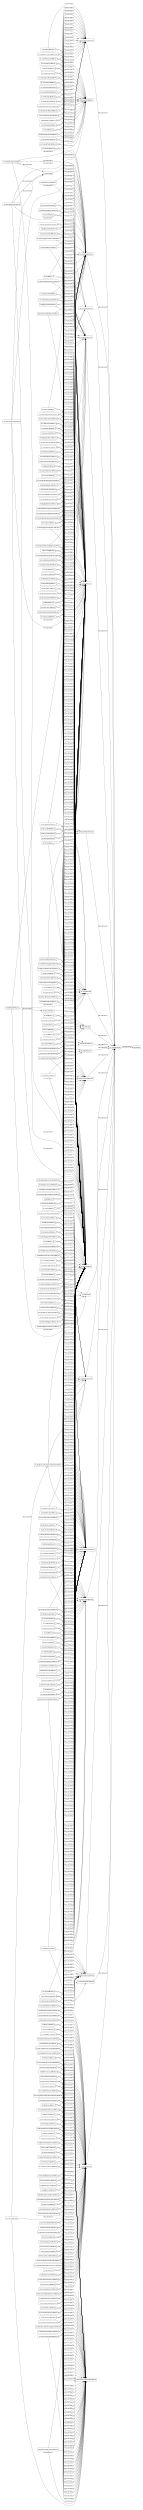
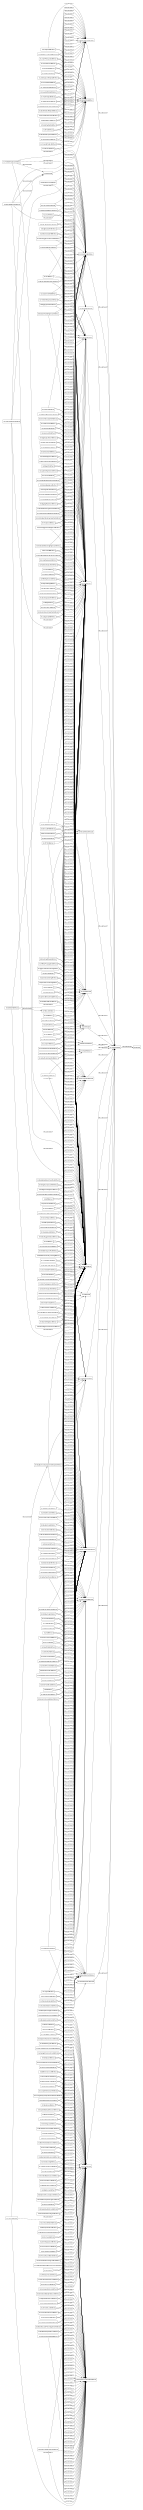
none -> (48, 2171)
